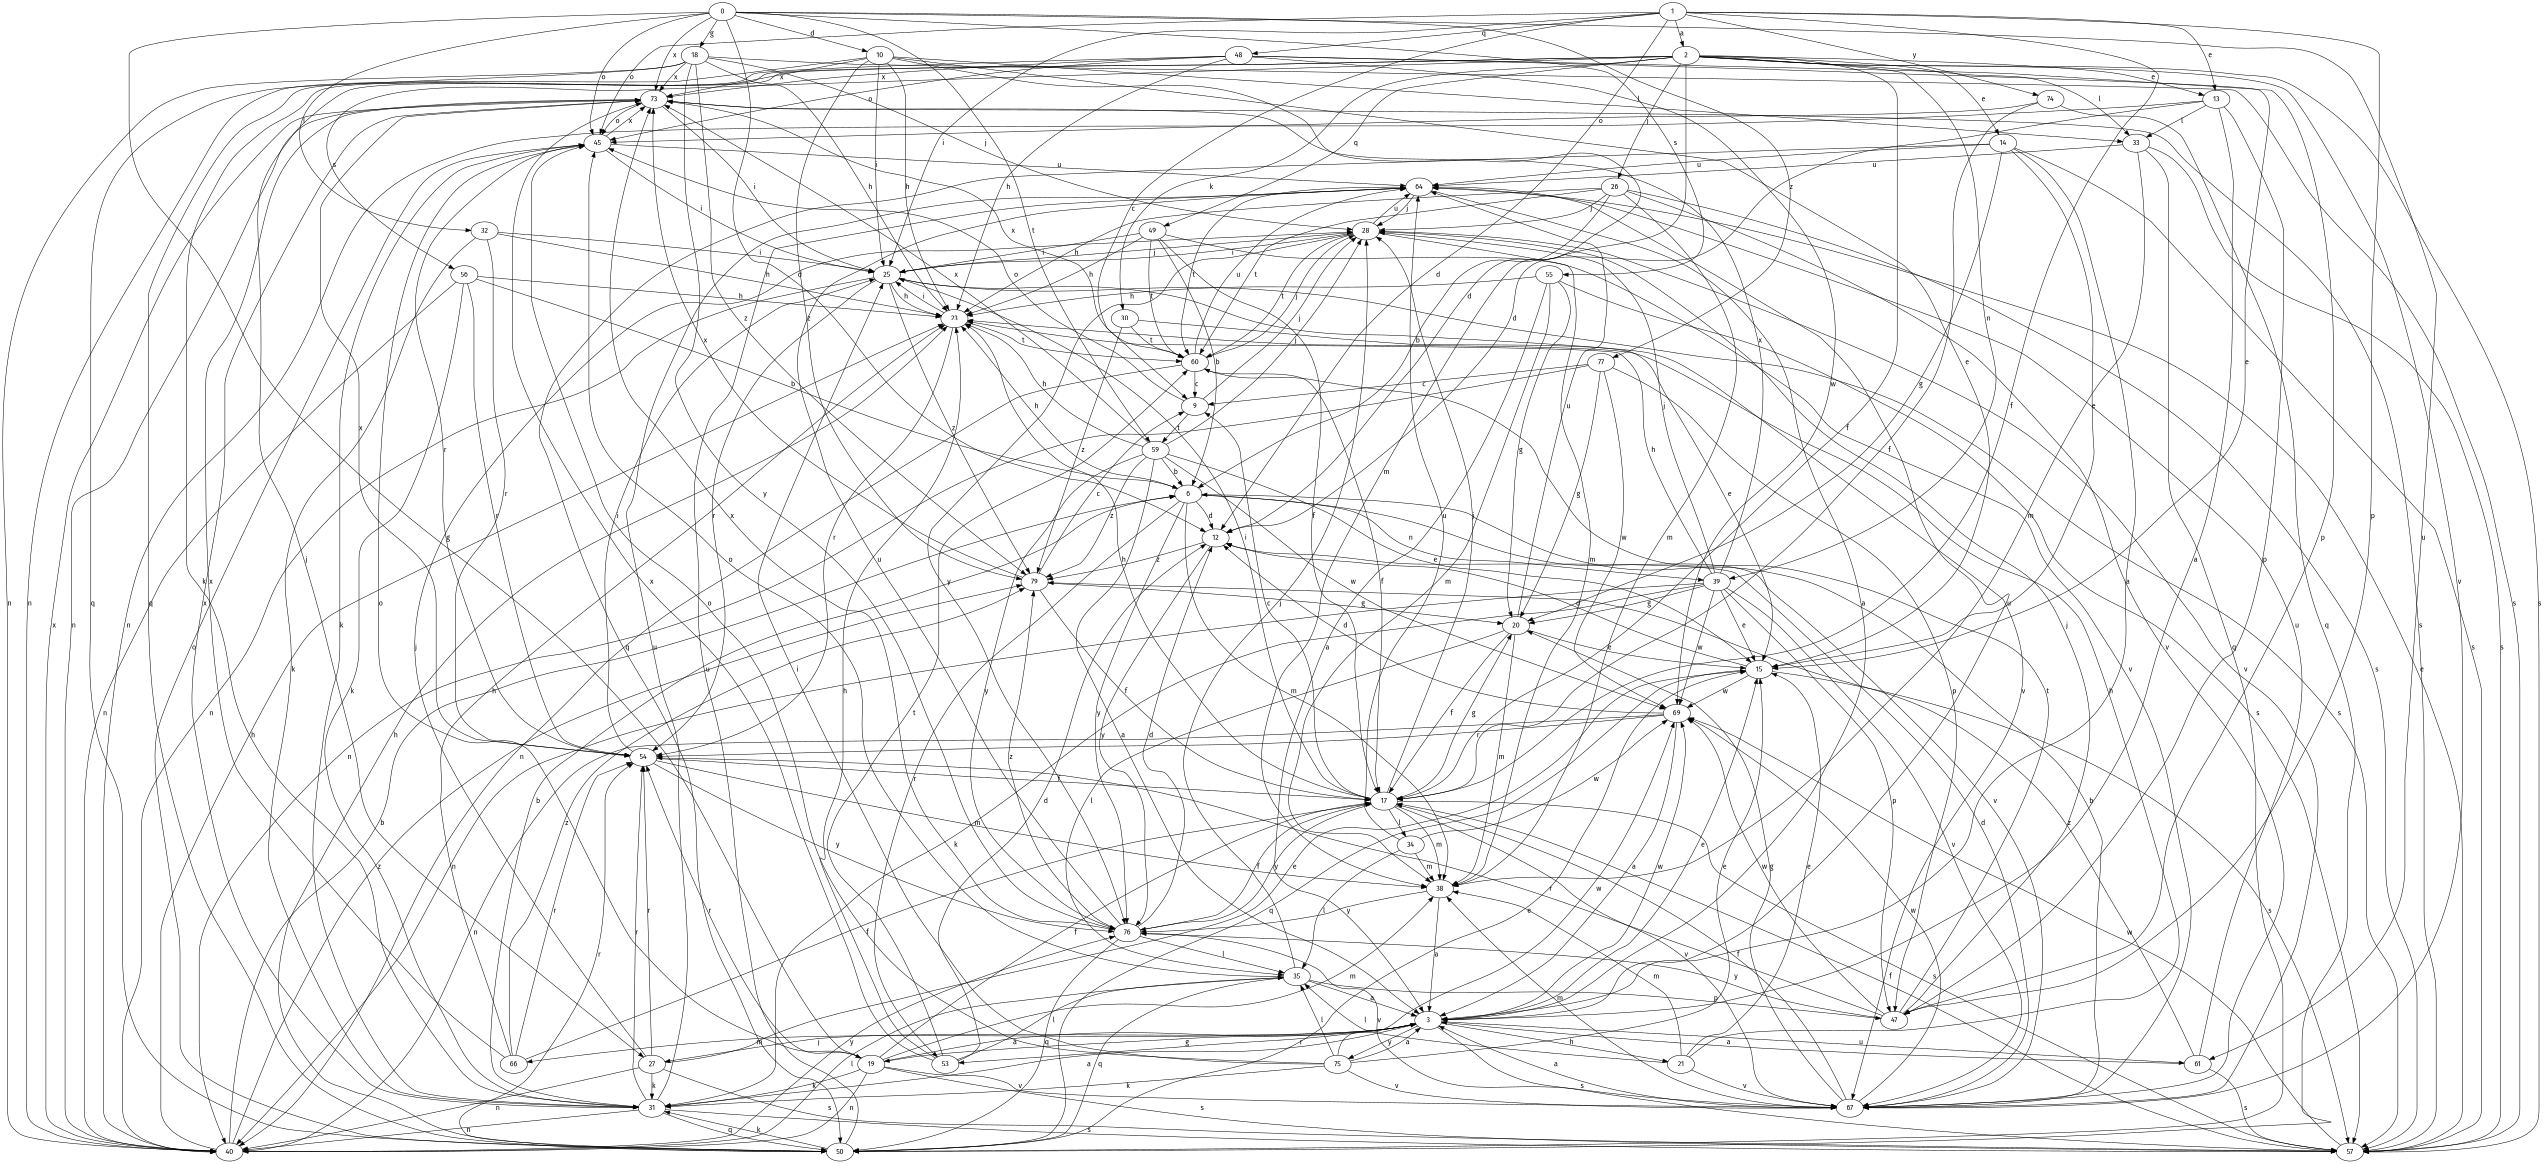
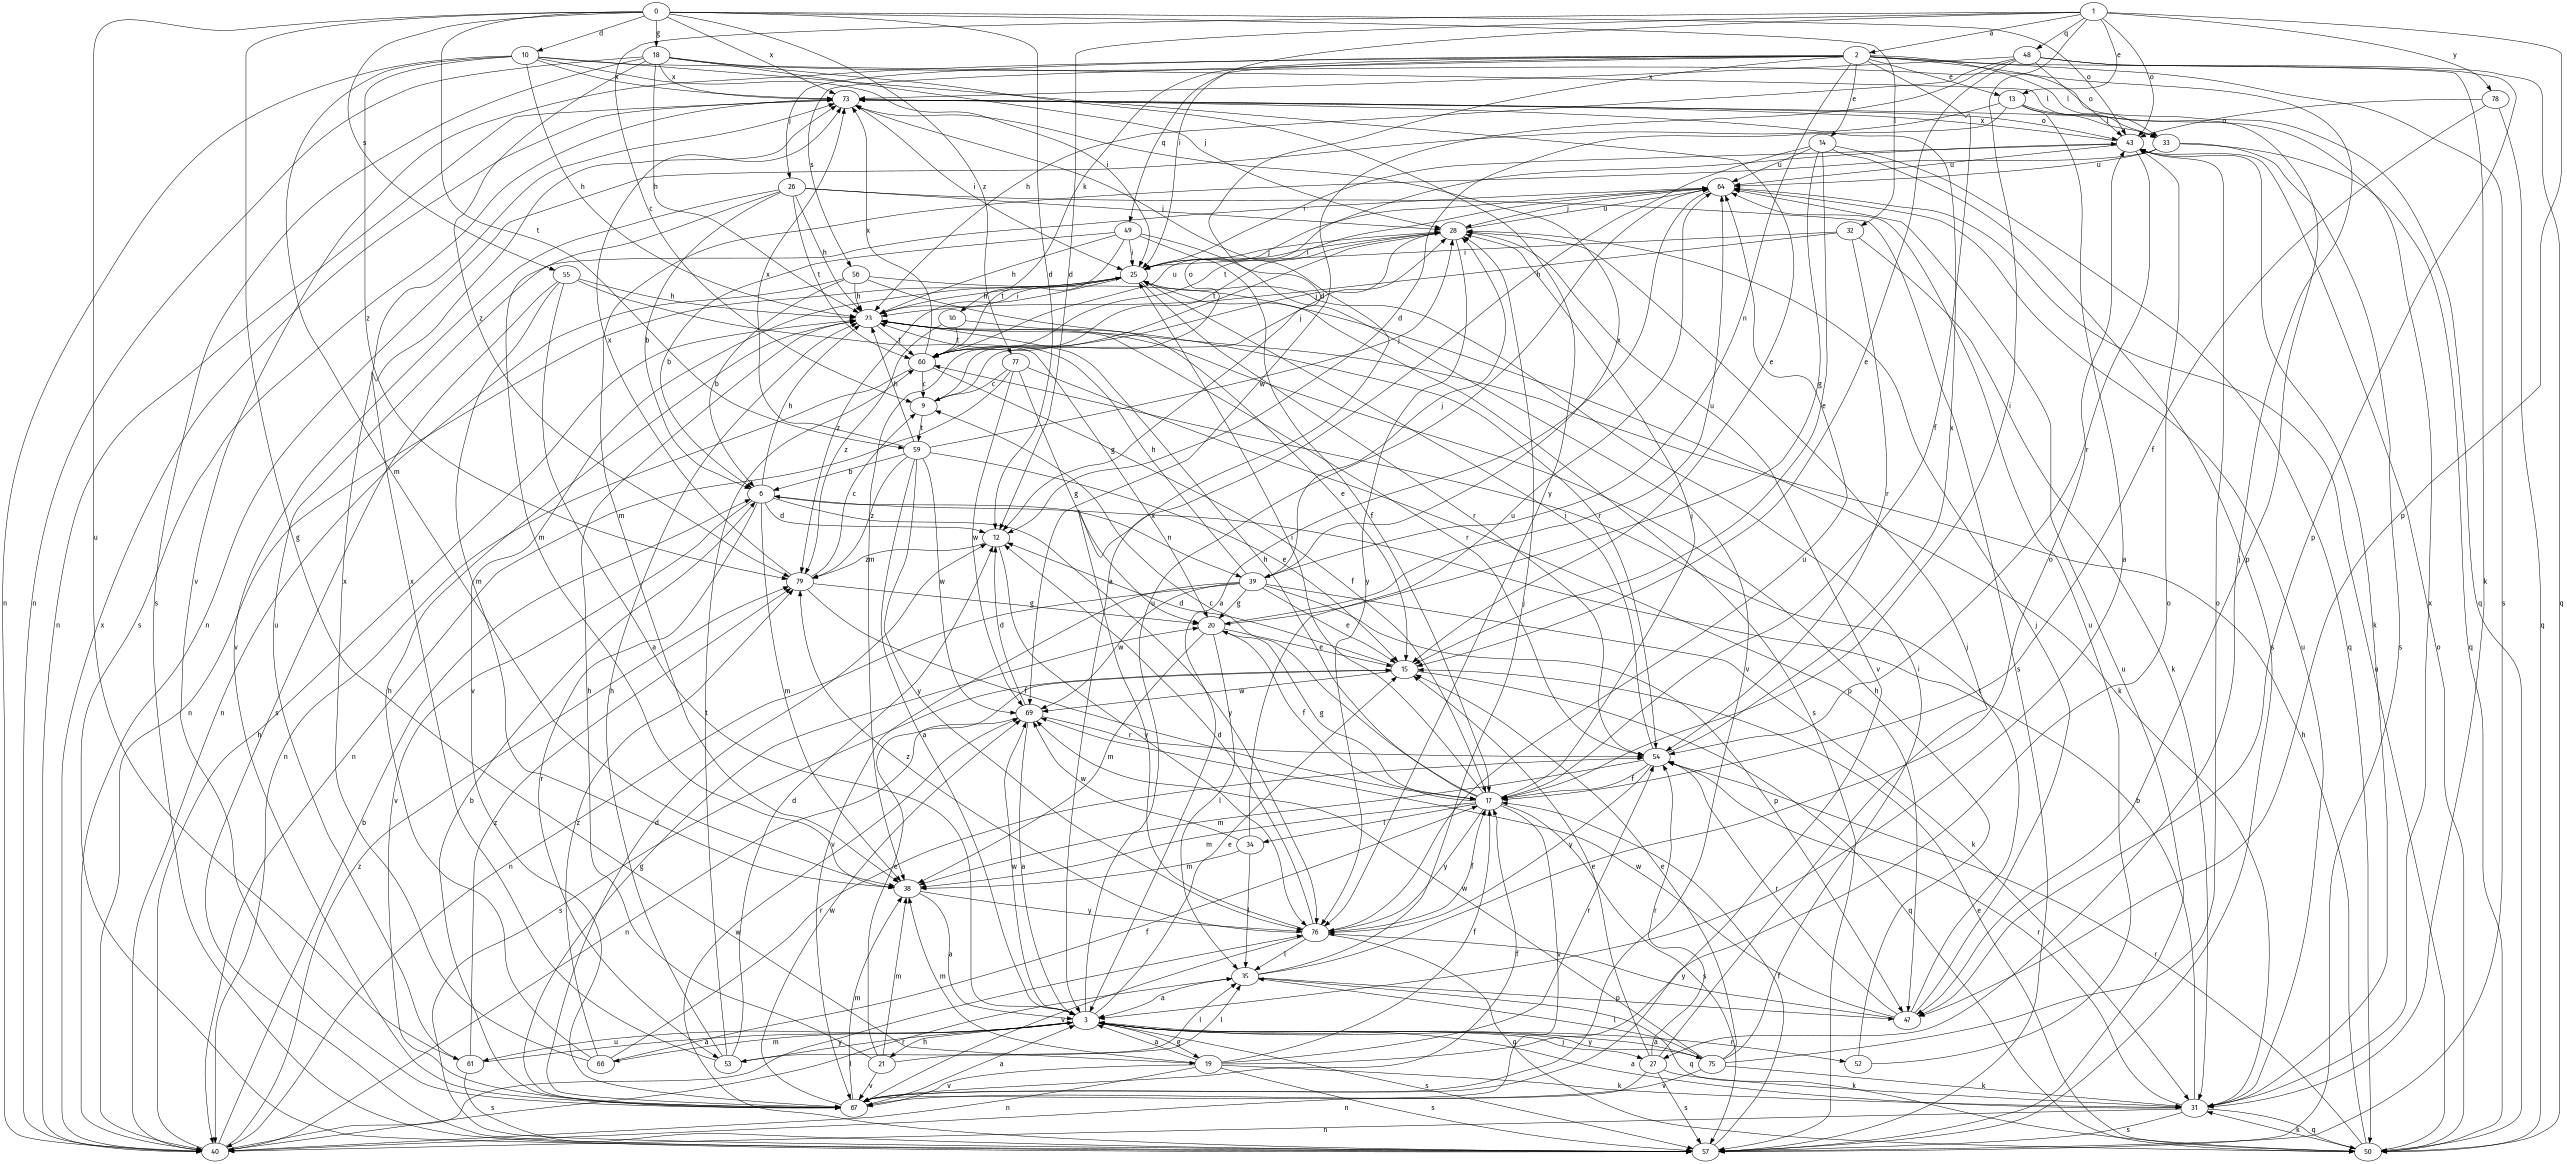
(2050, 99) -> (2496, 99)
(597, 143) -> (2130, 143)
(2011, 406) -> (2010, 406)
(2422, 670) -> (2124, 670)
none -> (1858, 1064)
